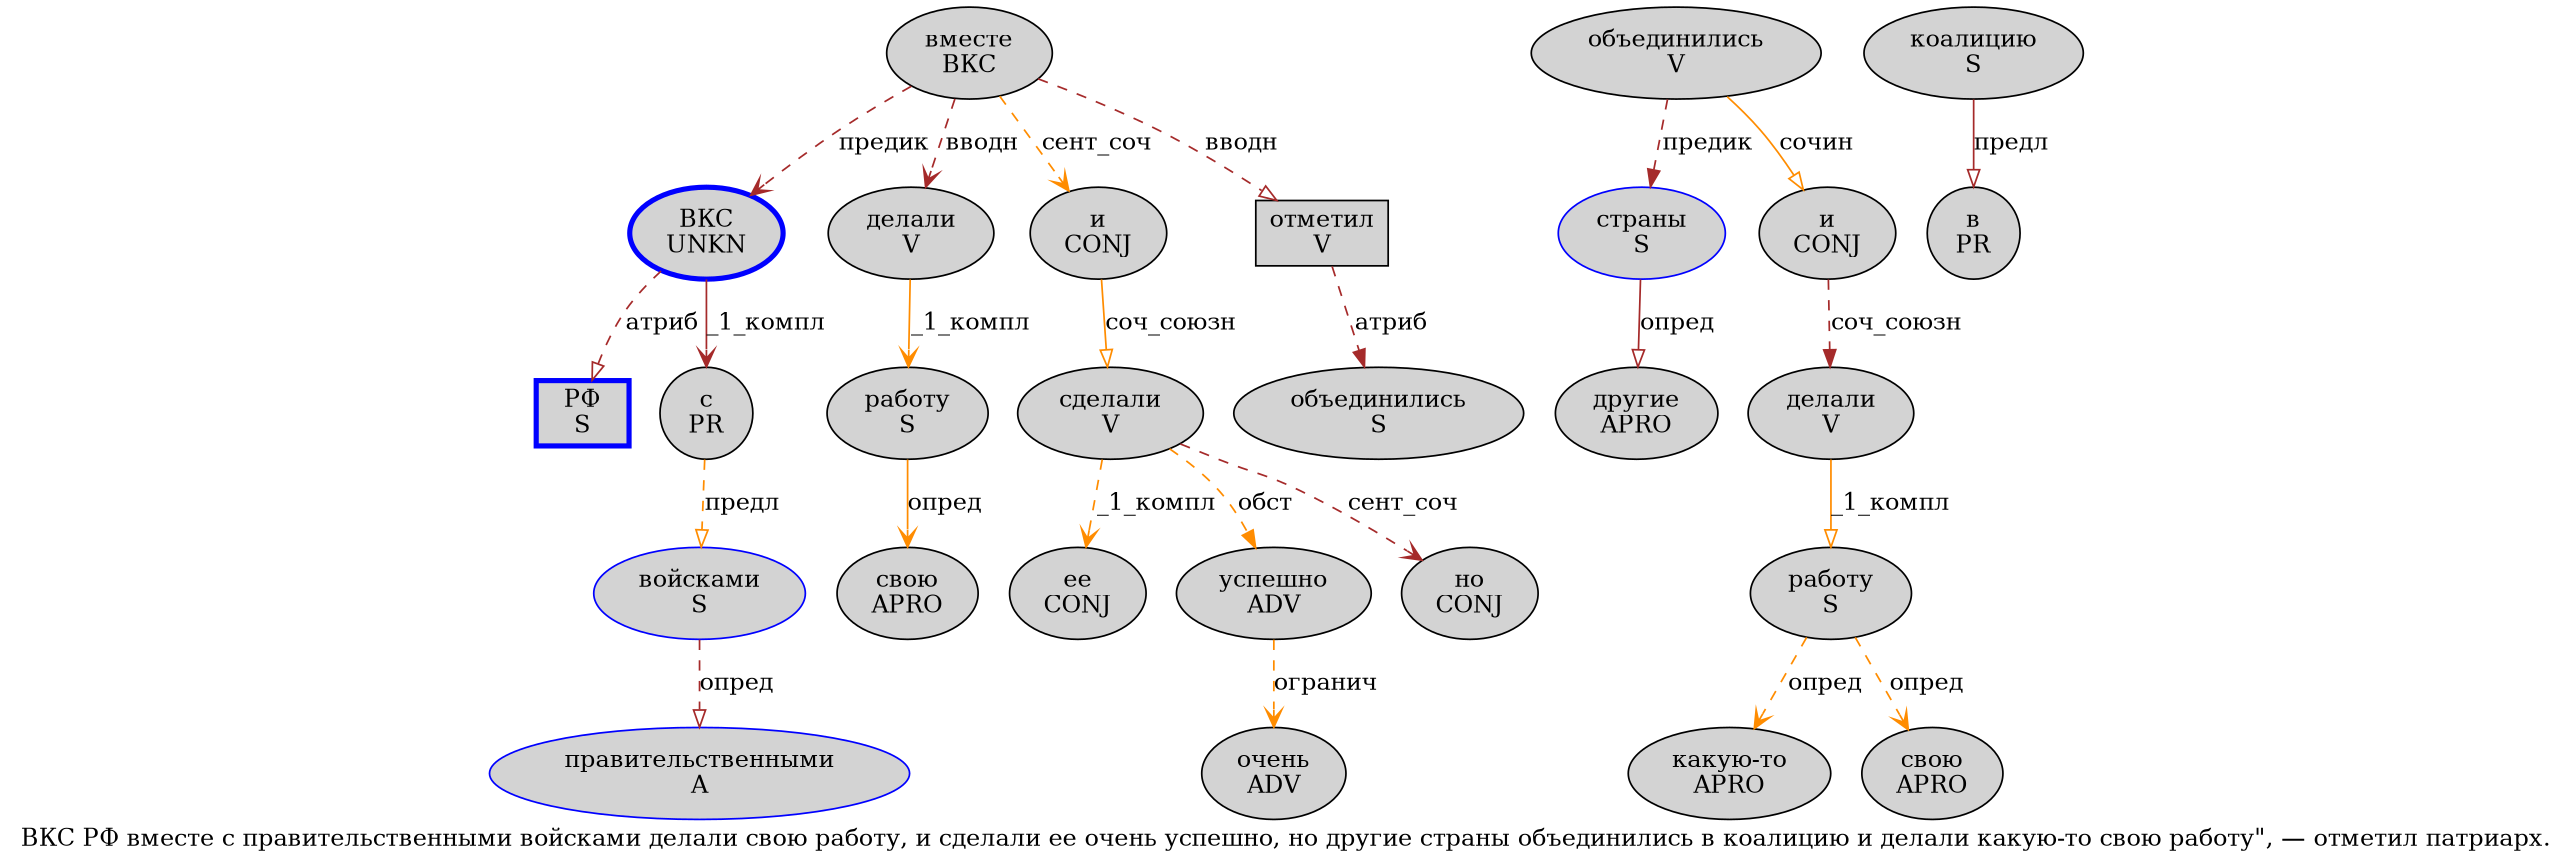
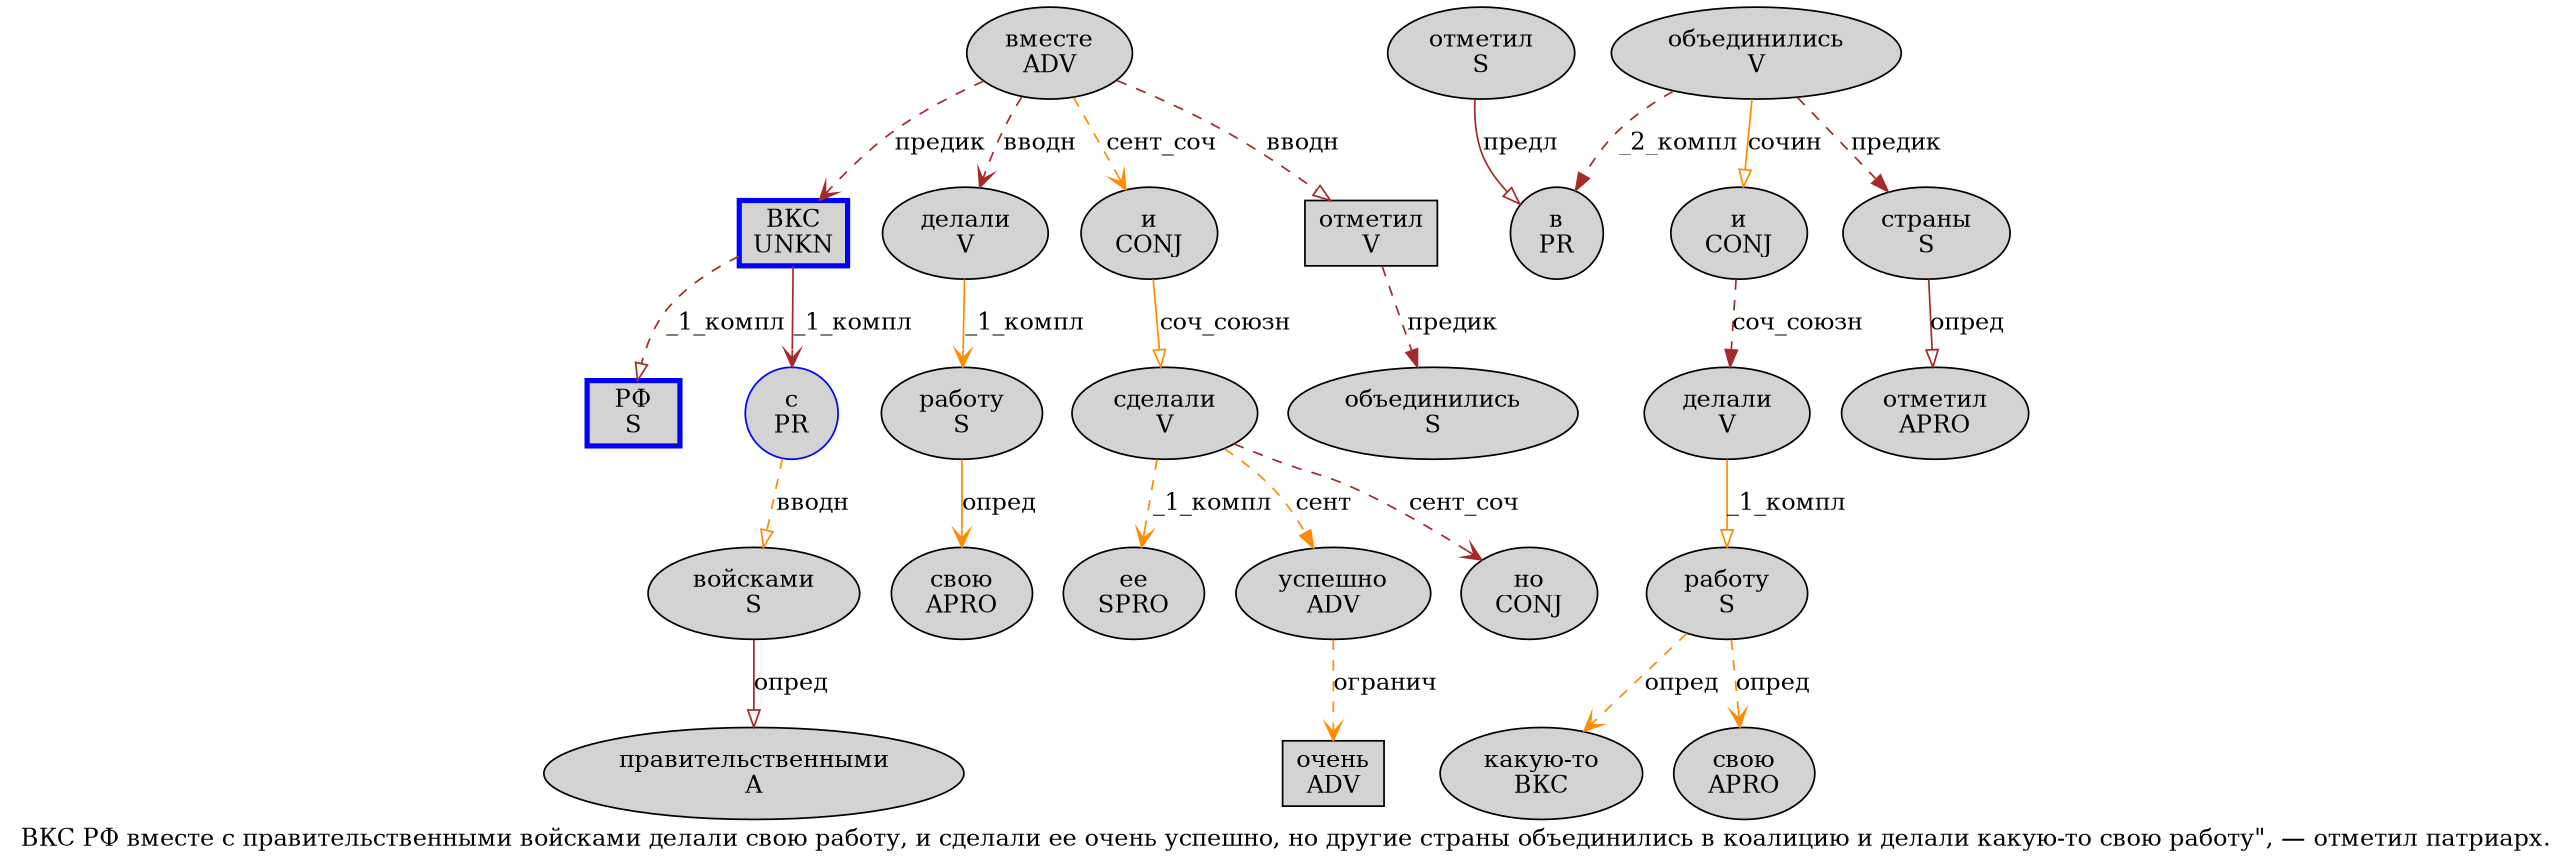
(969, 53) -> (1050, 53)
(1974, 53) -> (1481, 53)
none -> (1622, 127)
(706, 233) -> (793, 233)
(1642, 233) -> (1926, 233)
(663, 323) -> (726, 323)
(1392, 323) -> (1453, 323)
(706, 413) -> (792, 413)
(1637, 413) -> (1935, 413)
(743, 503) -> (813, 503)
(1265, 503) -> (1324, 503)
(700, 593) -> (754, 593)
(1078, 593) -> (1134, 593)
(700, 675) -> (754, 675)
(700, 773) -> (754, 773)
(1274, 773) -> (1333, 773)
(1729, 773) -> (1541, 773)
